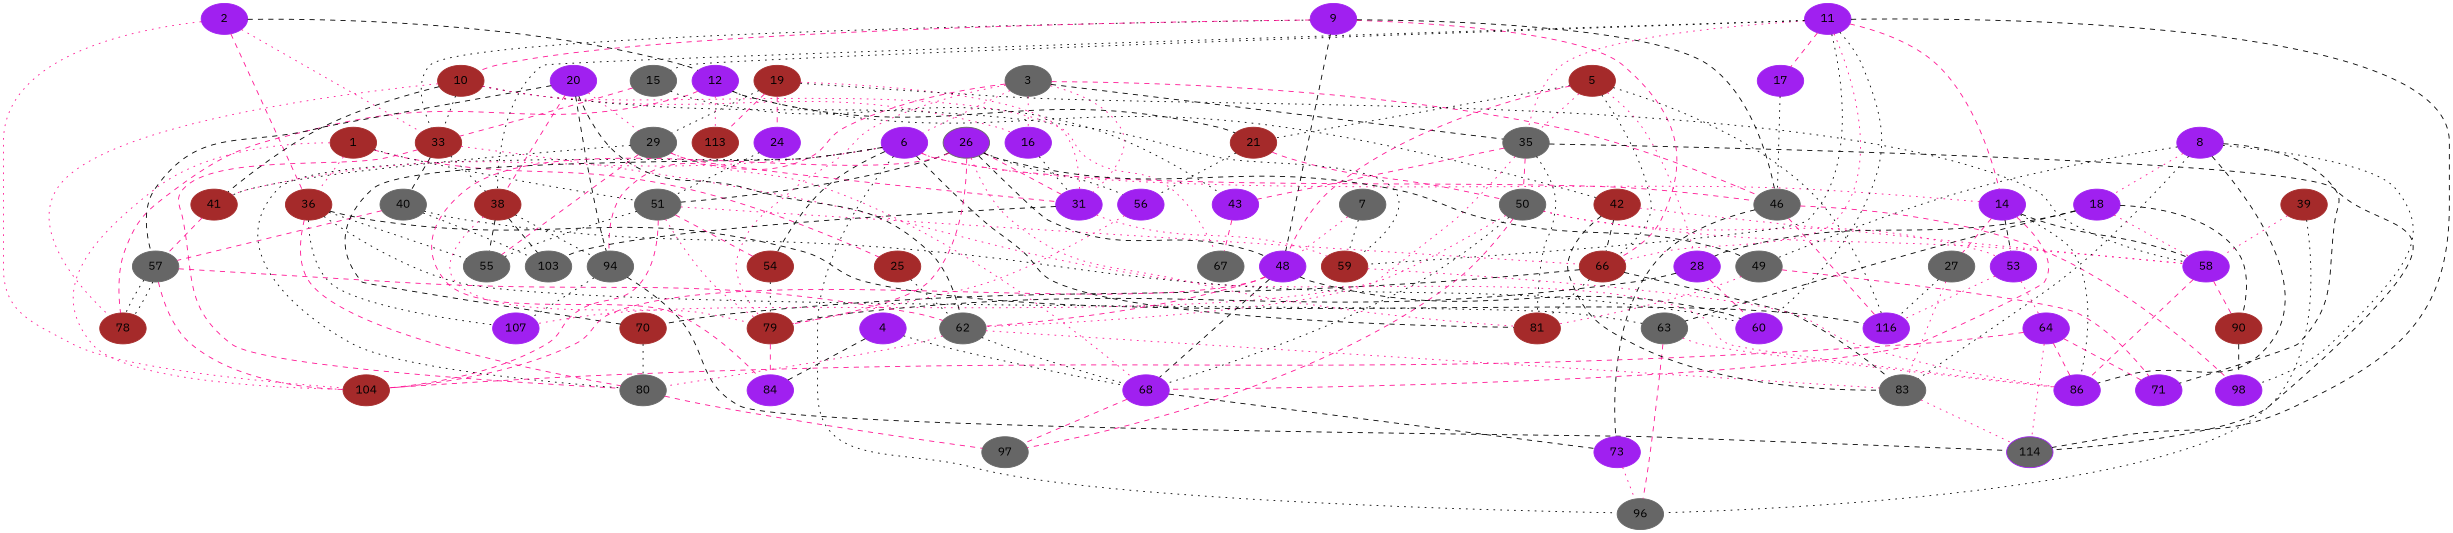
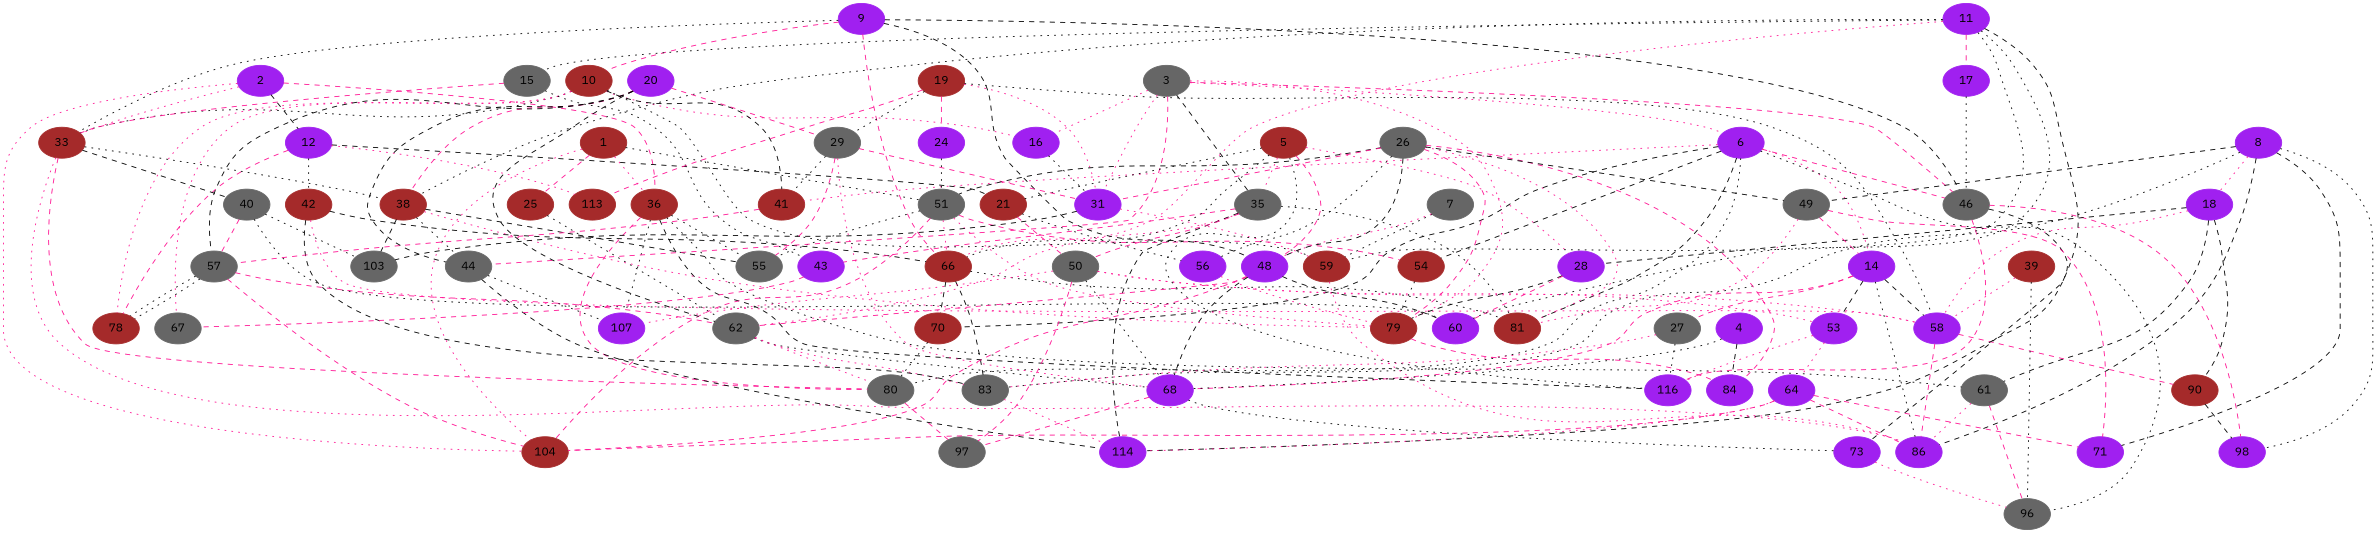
(1653, 37) -> none
(1952, 81) -> (1839, 236)
(618, 116) -> (781, 123)
(966, 143) -> (1403, 143)
(1974, 188) -> (2032, 174)
(610, 267) -> (469, 267)
(1664, 328) -> (1984, 390)
(1382, 421) -> (1558, 440)
(2030, 452) -> (1123, 452)
